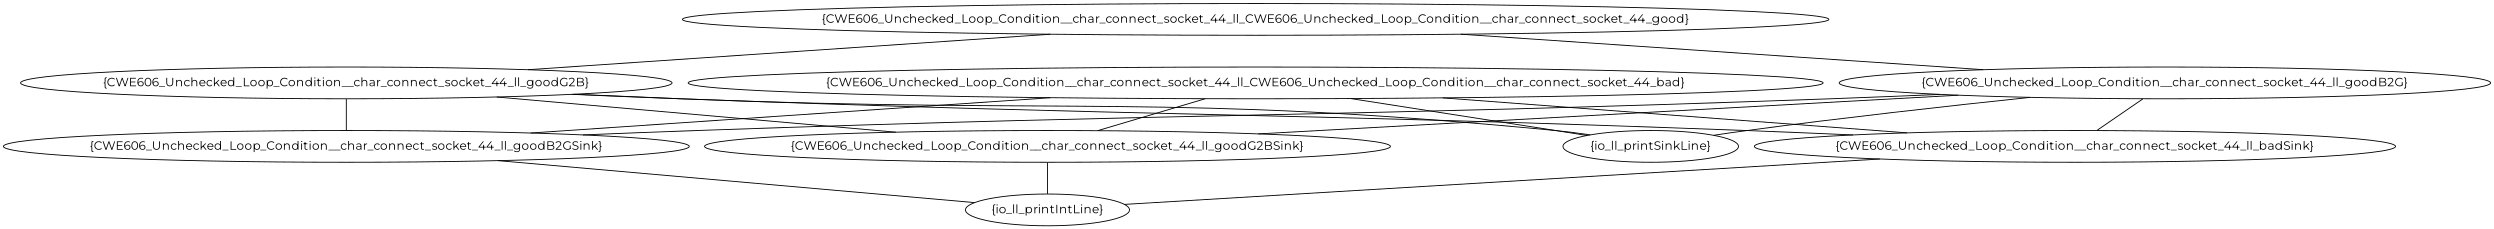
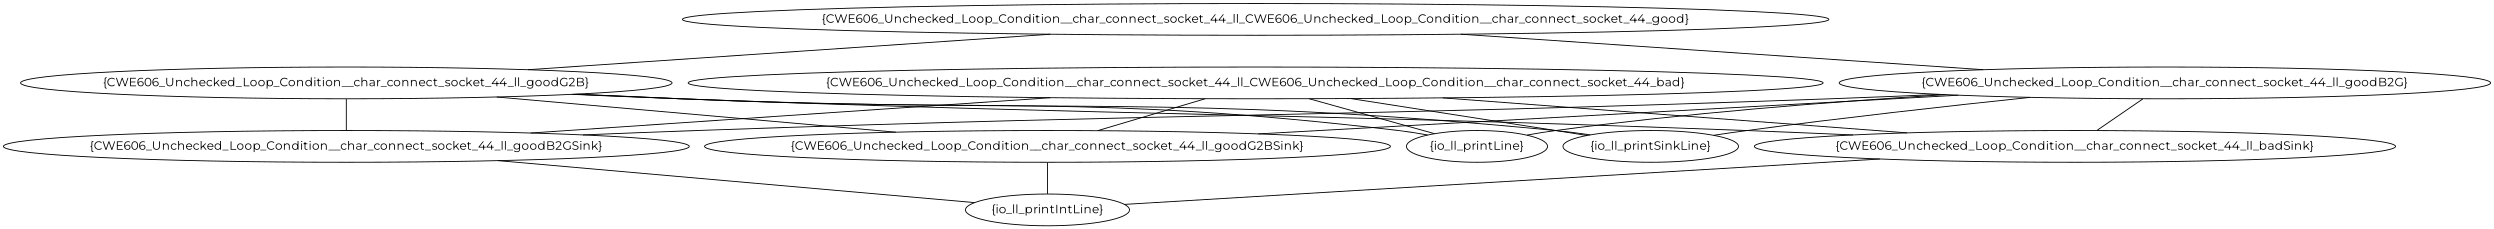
none -> (1477, 146)
